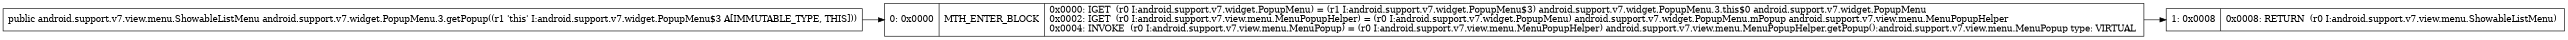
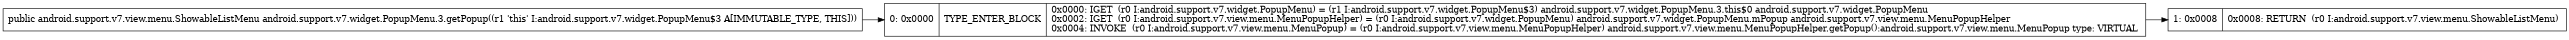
(992, 20) -> (993, 20)
